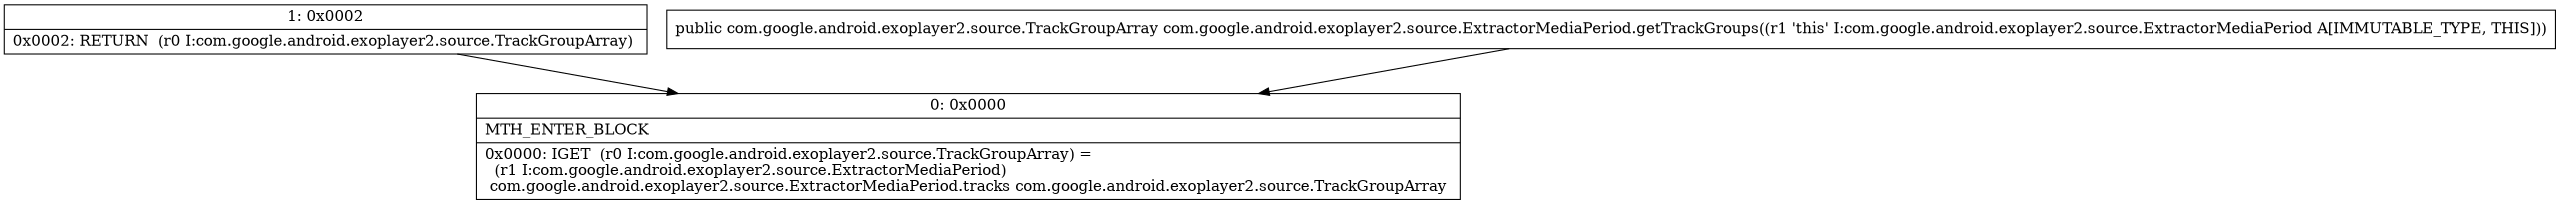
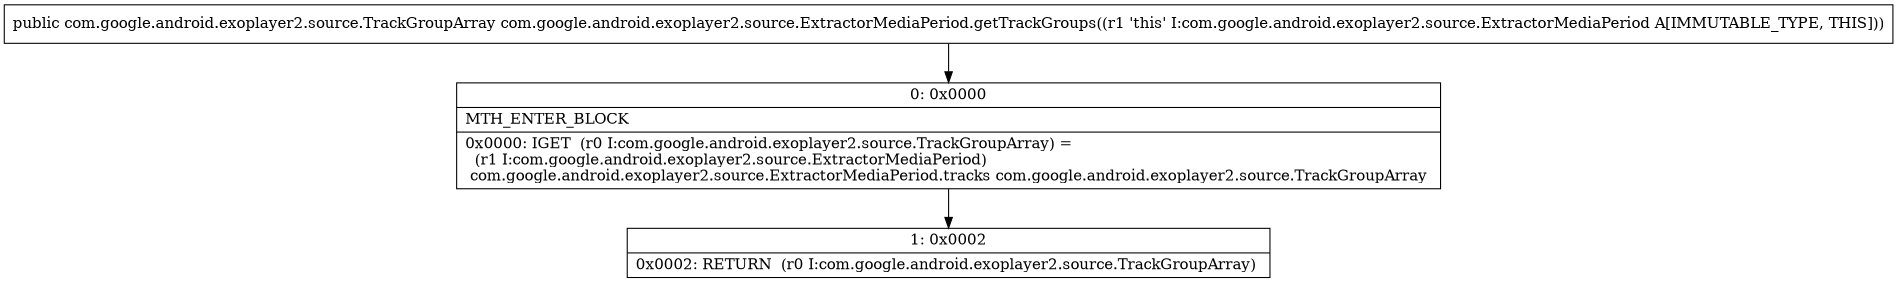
(562, 73) -> (949, 203)
